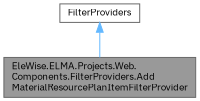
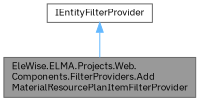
(100, 13) -> (100, 13)
